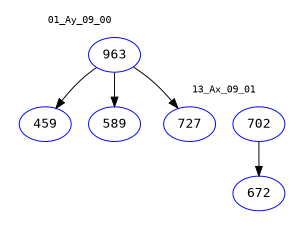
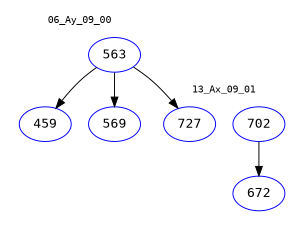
(80, 21) -> (80, 21)
(115, 55) -> (115, 55)
(115, 124) -> (115, 124)
